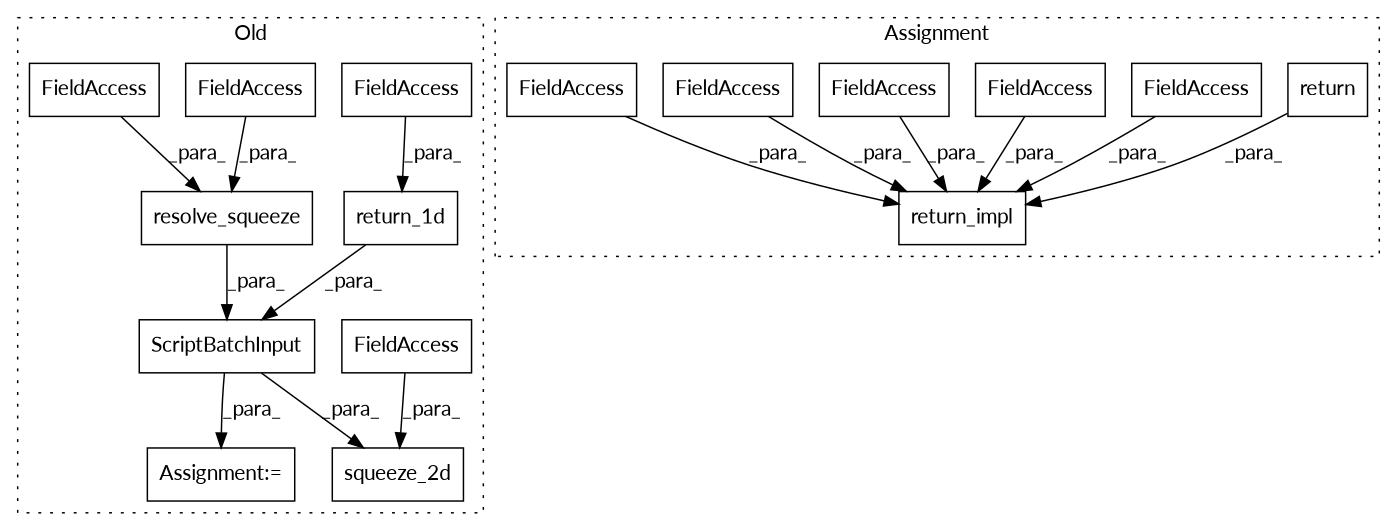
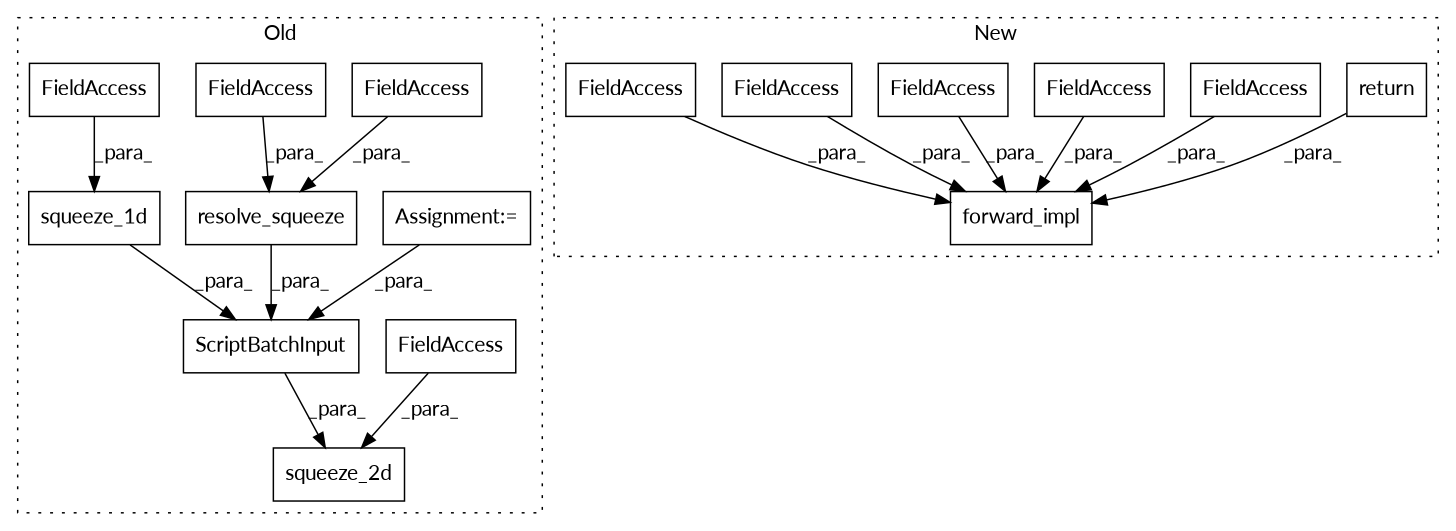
(937, 35) -> (996, 35)
(401, 218) -> (94, 218)
(962, 218) -> (1021, 218)
(222, 403) -> (370, 278)
